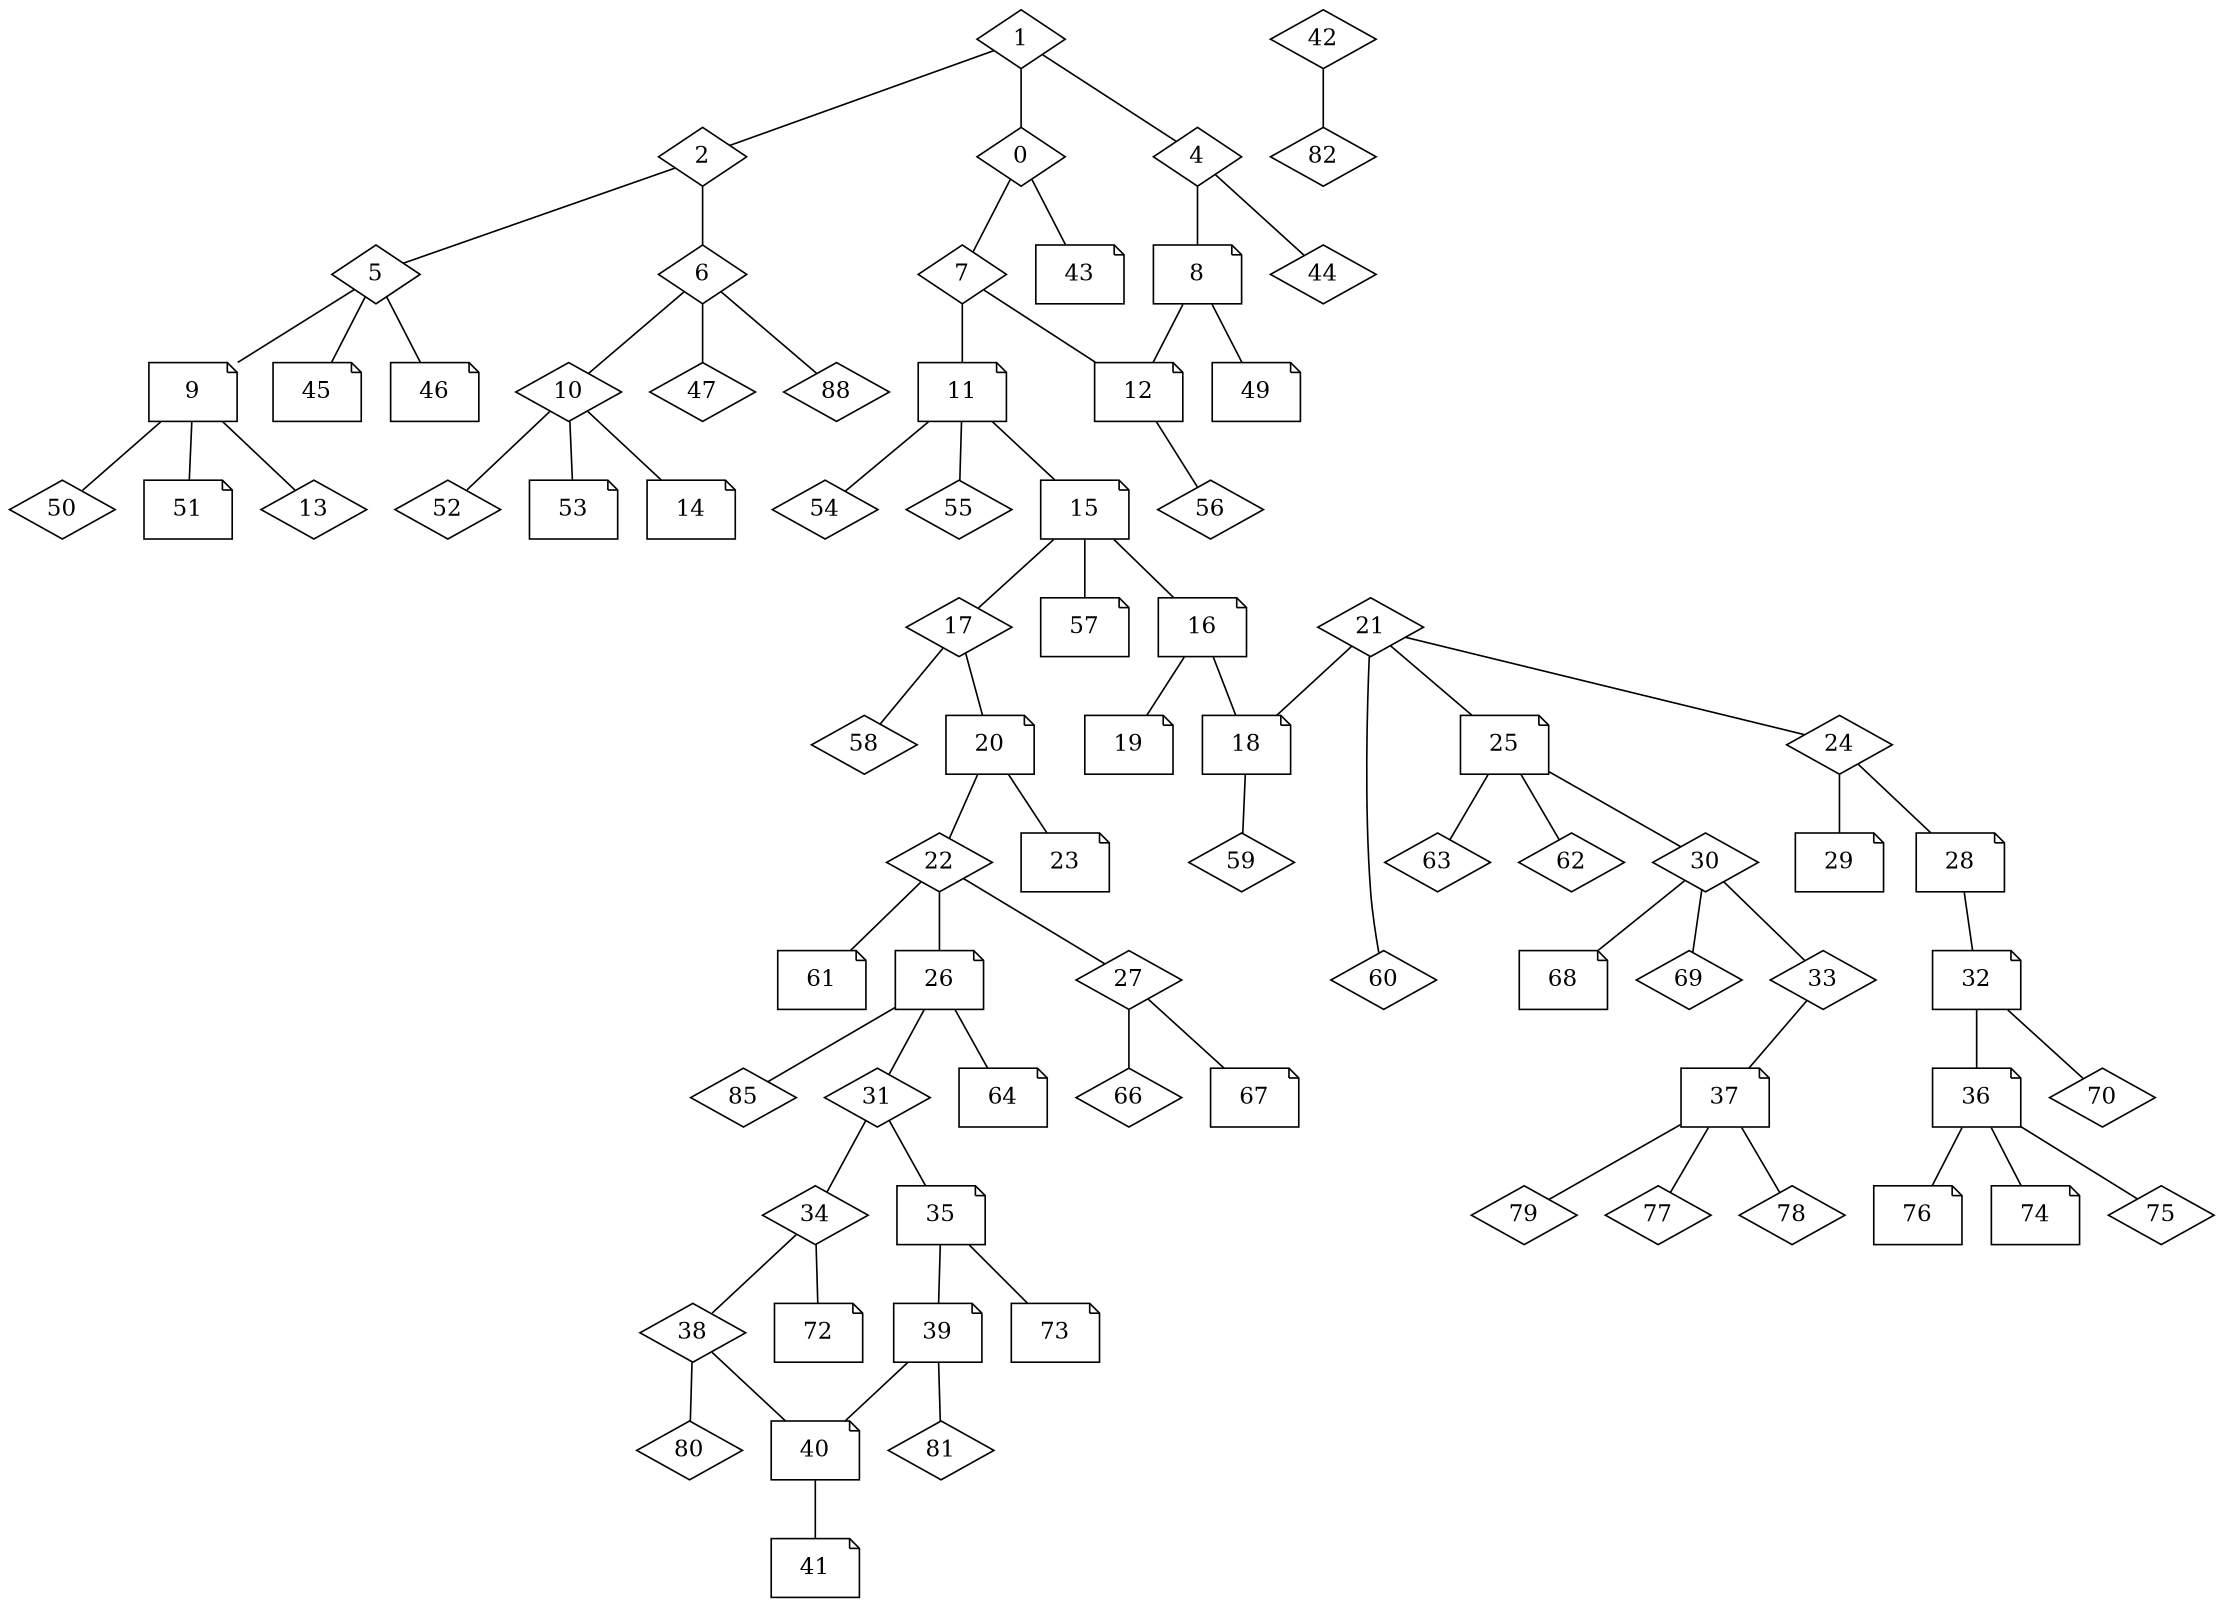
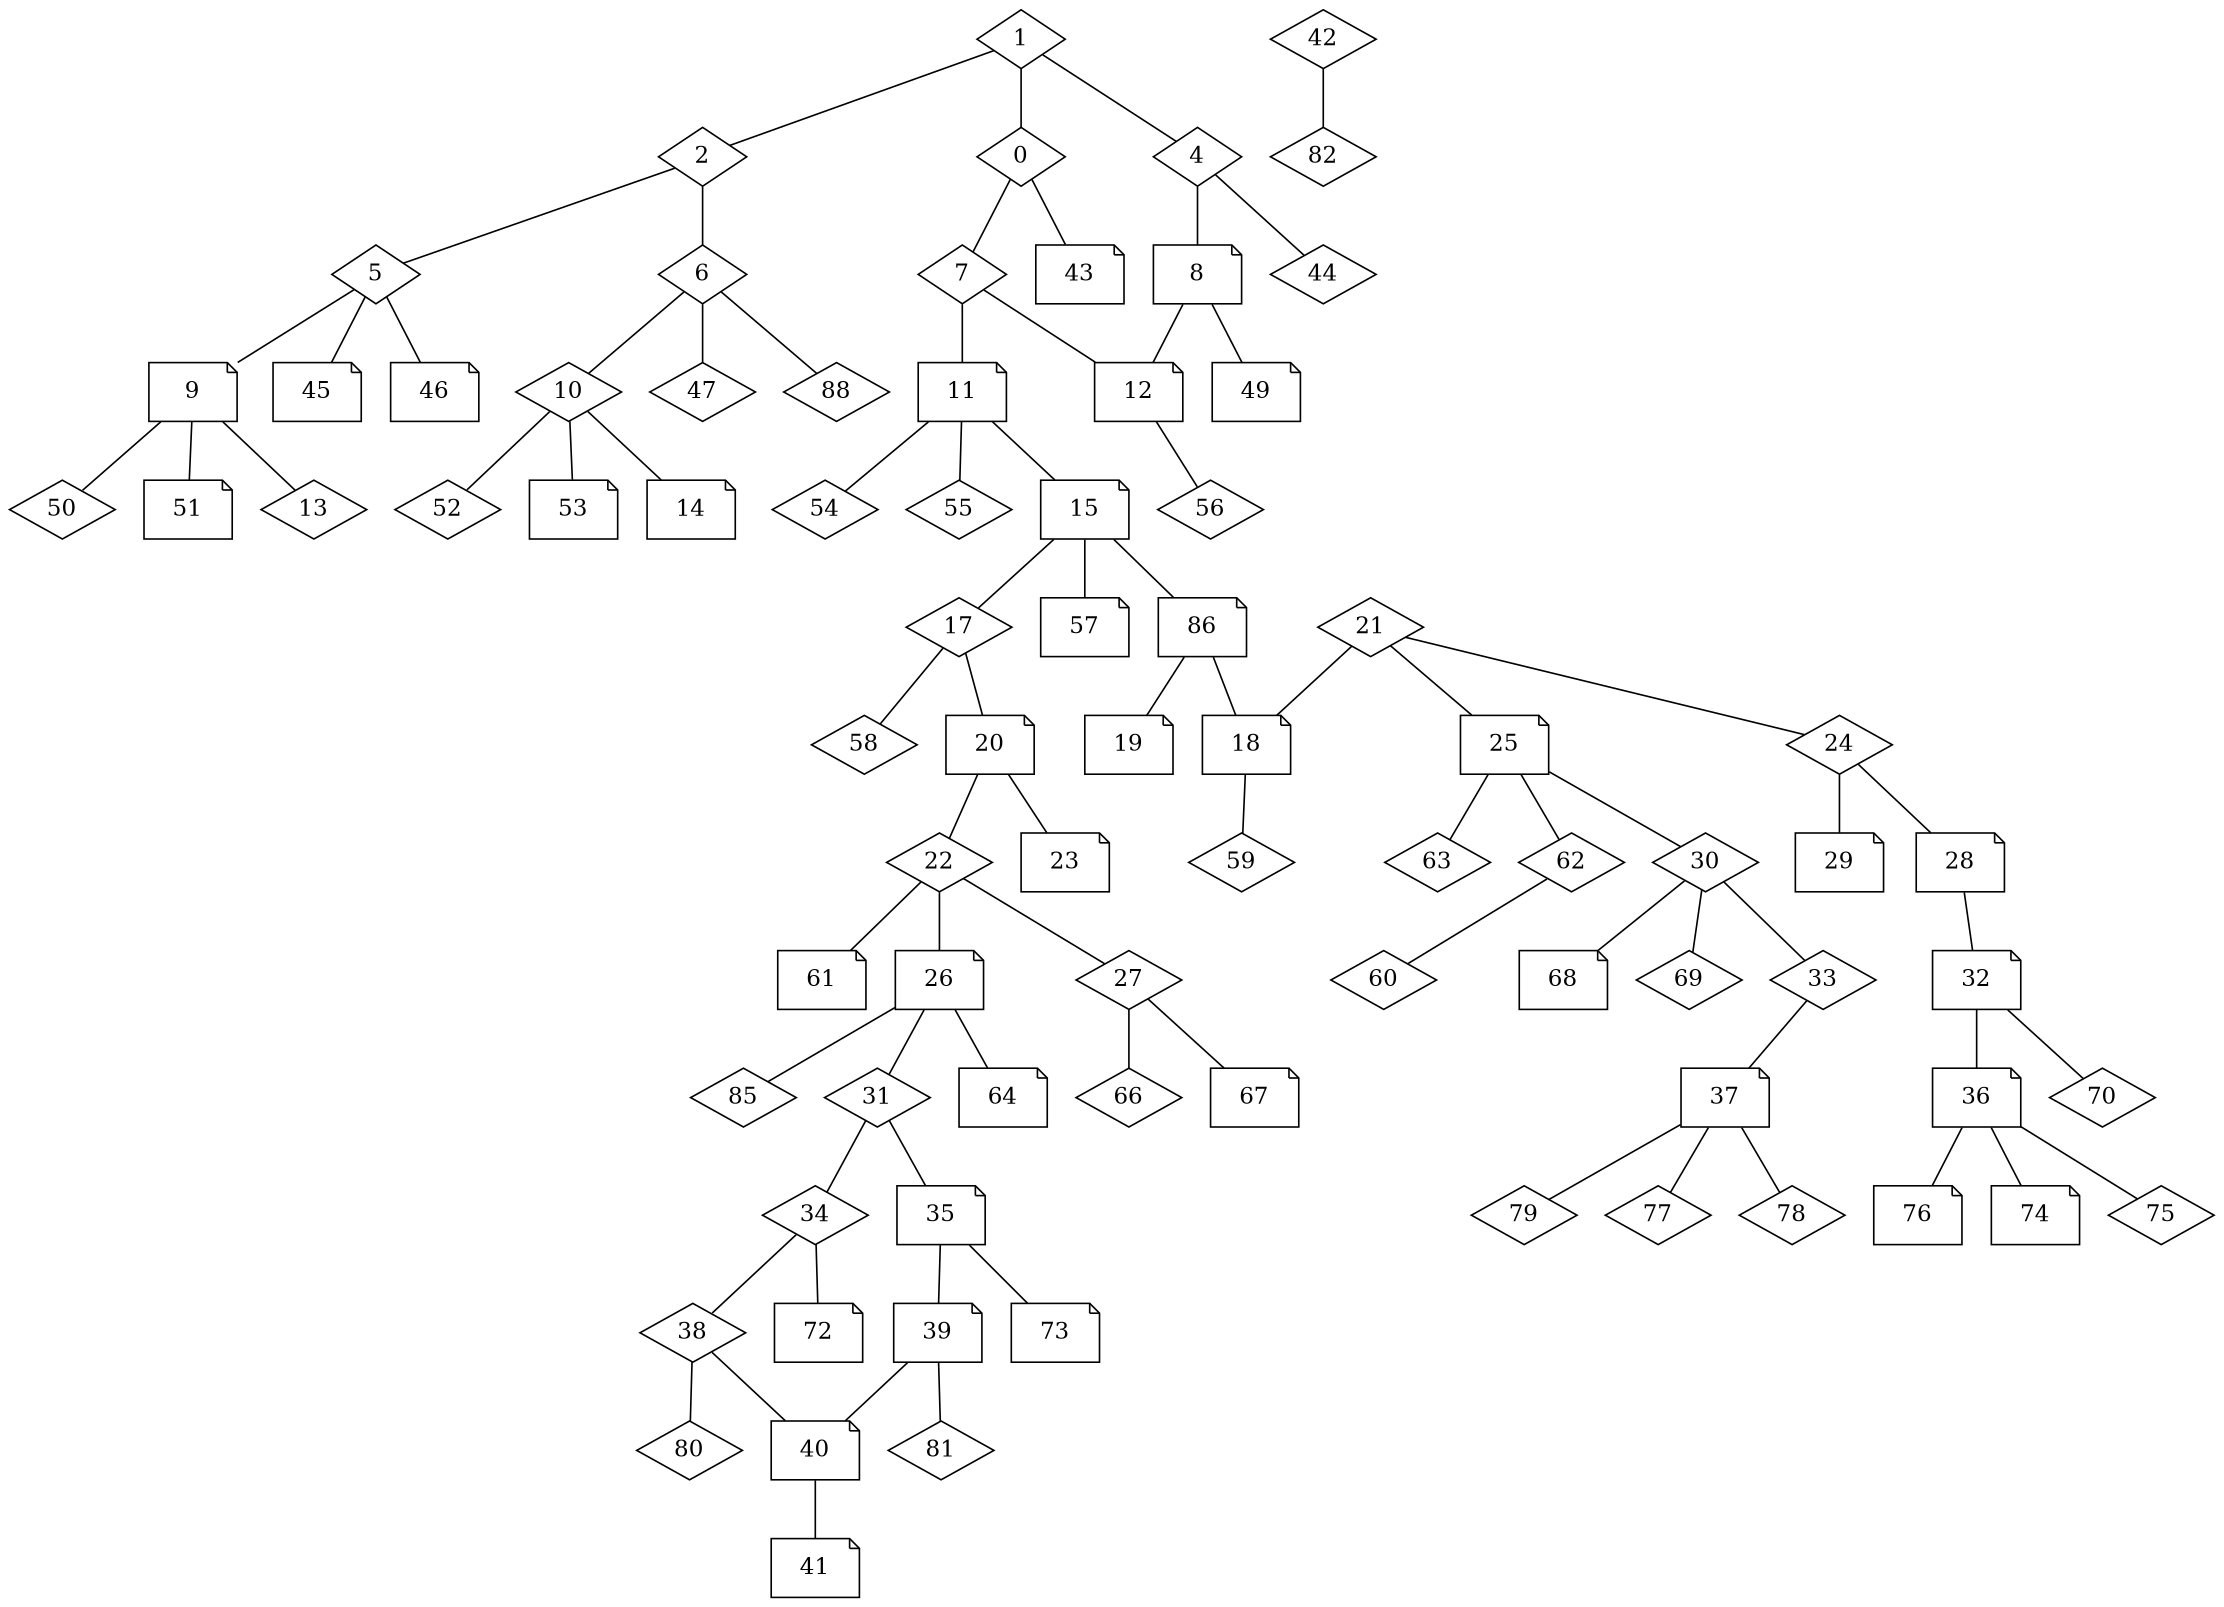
(1202, 627) -> (1202, 627)
(1367, 805) -> (1477, 921)
